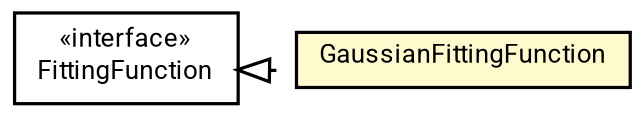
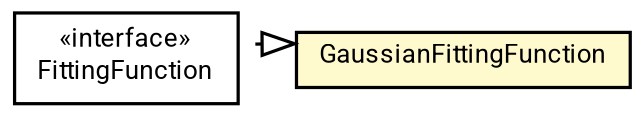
(282, 70) -> (249, 44)
